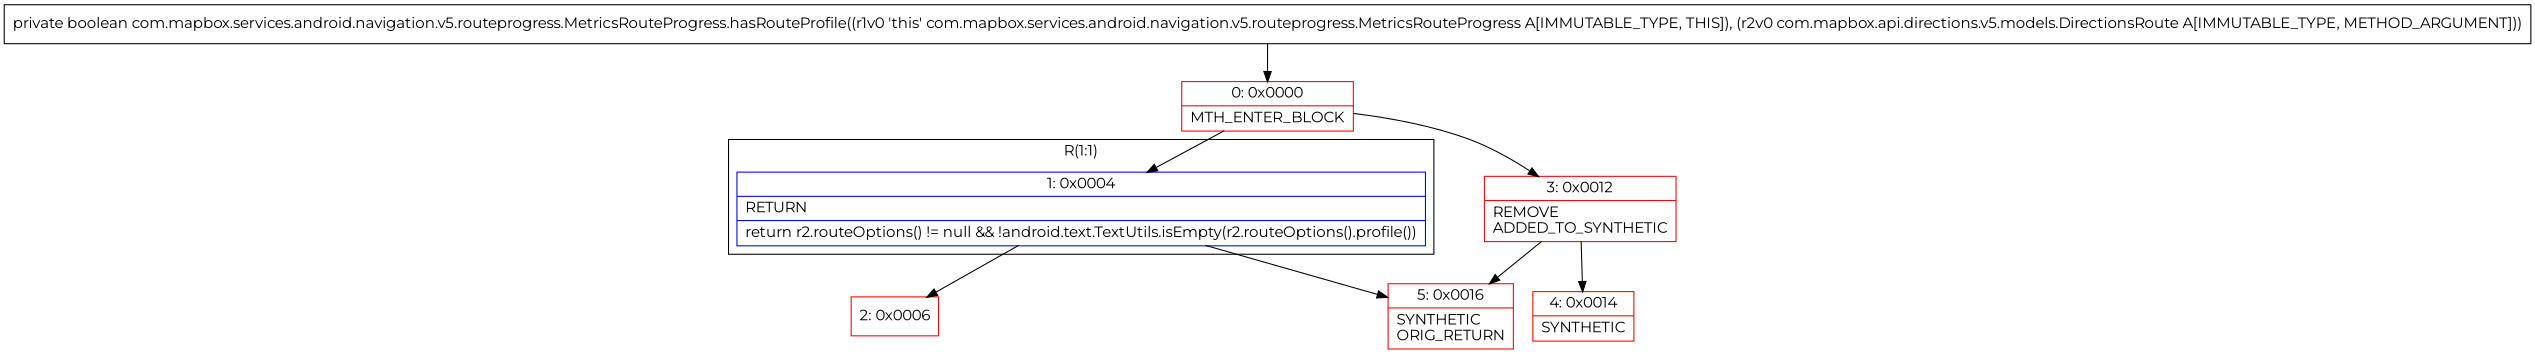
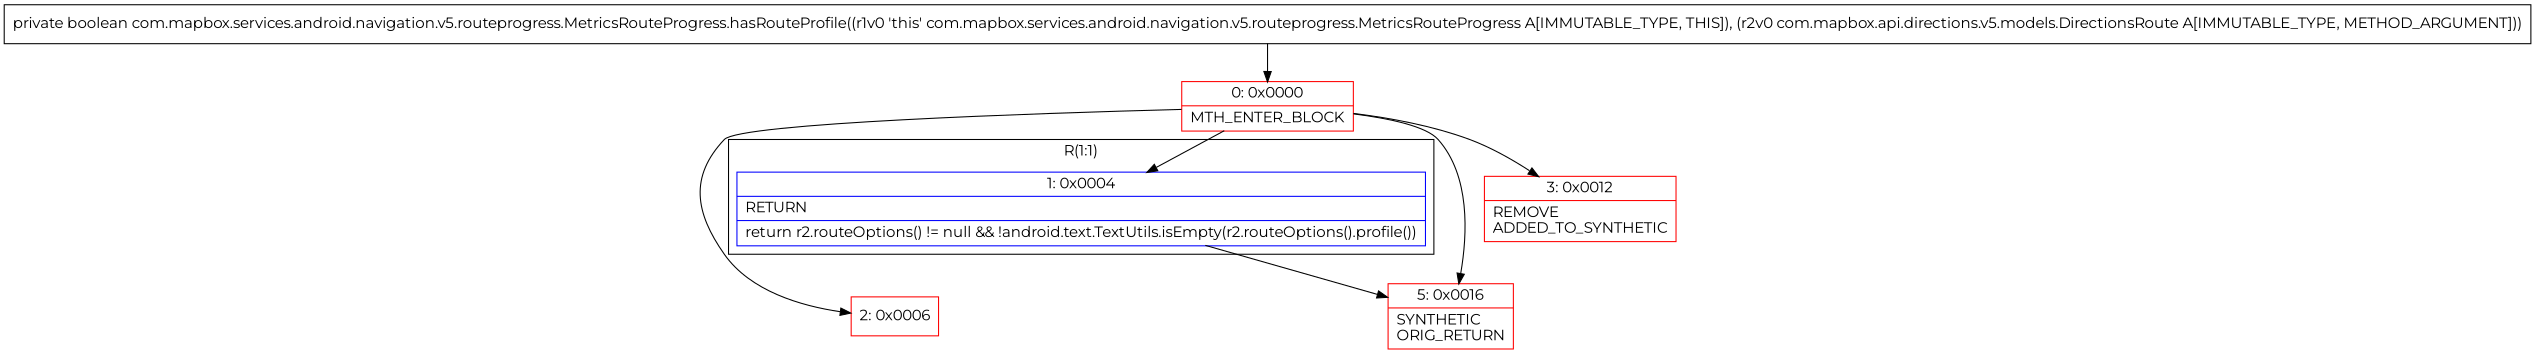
(1520, 259) -> (1452, 161)
(977, 269) -> (823, 125)
(1583, 316) -> none
